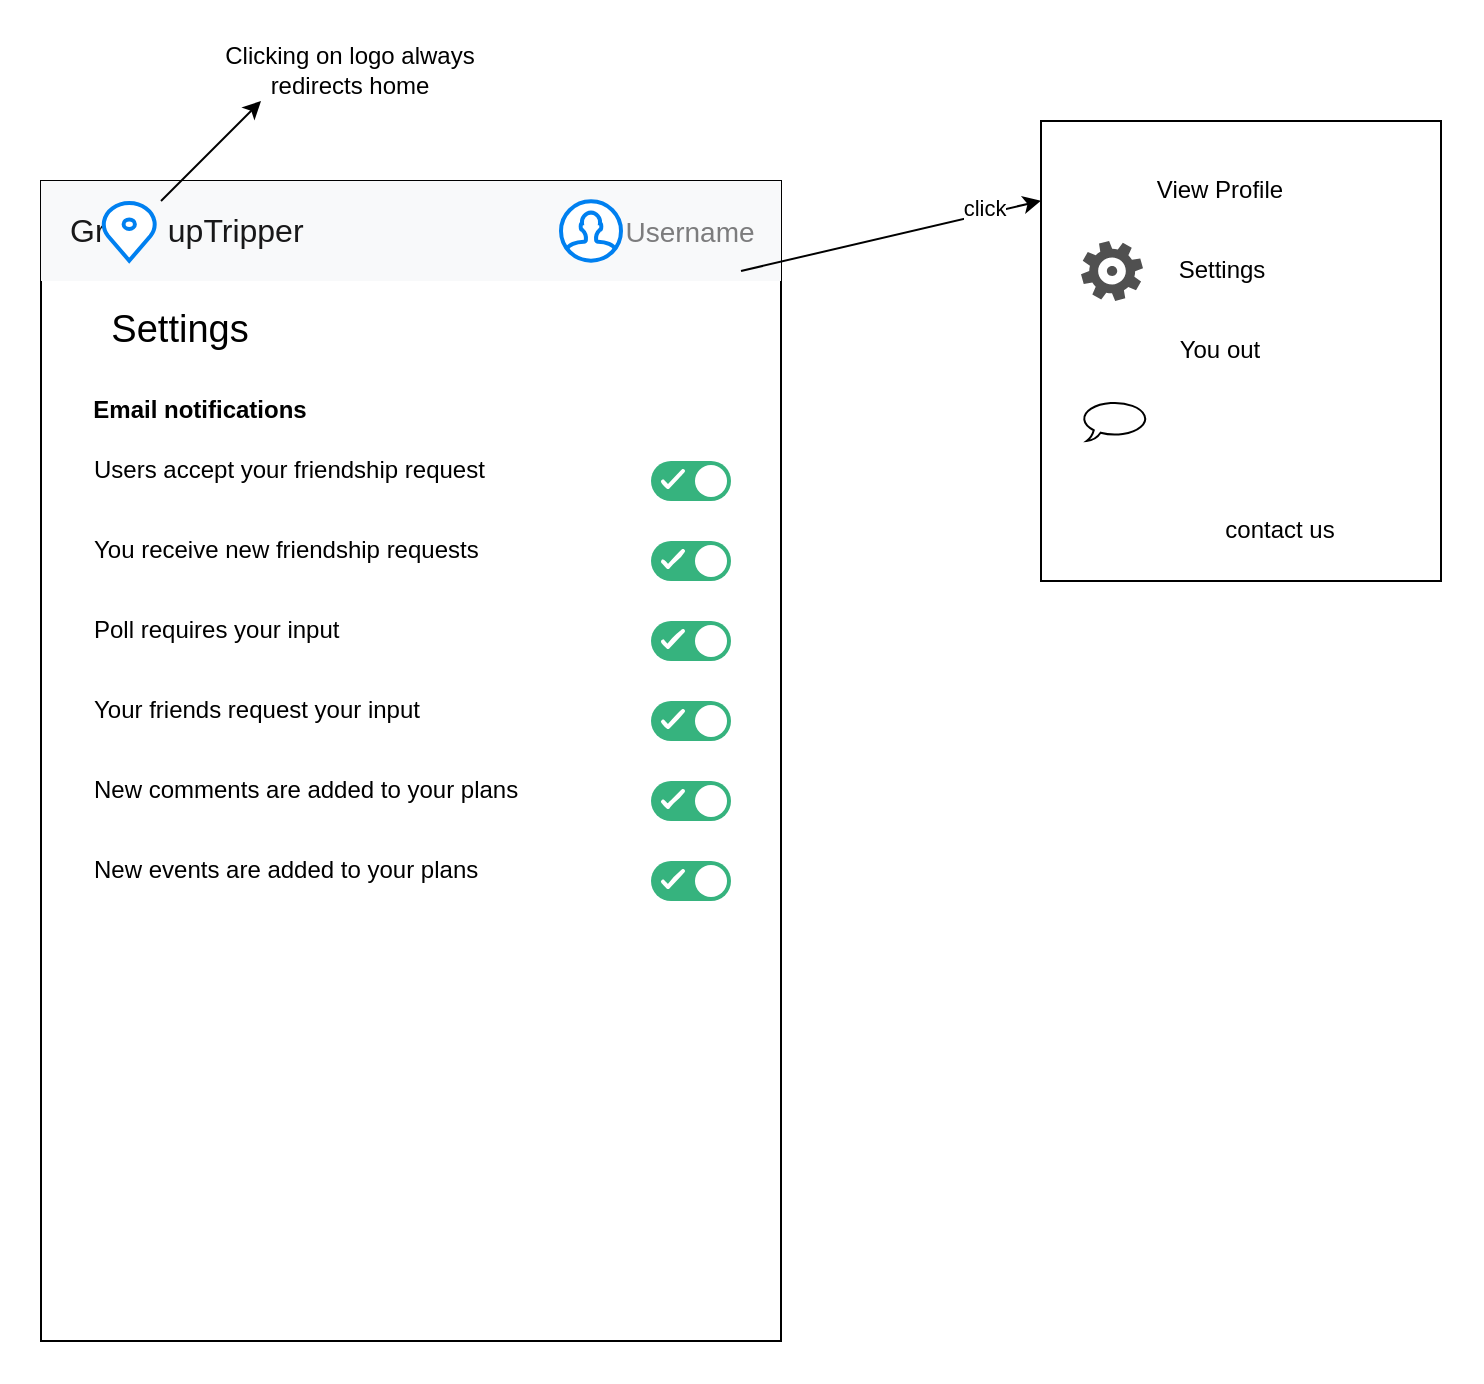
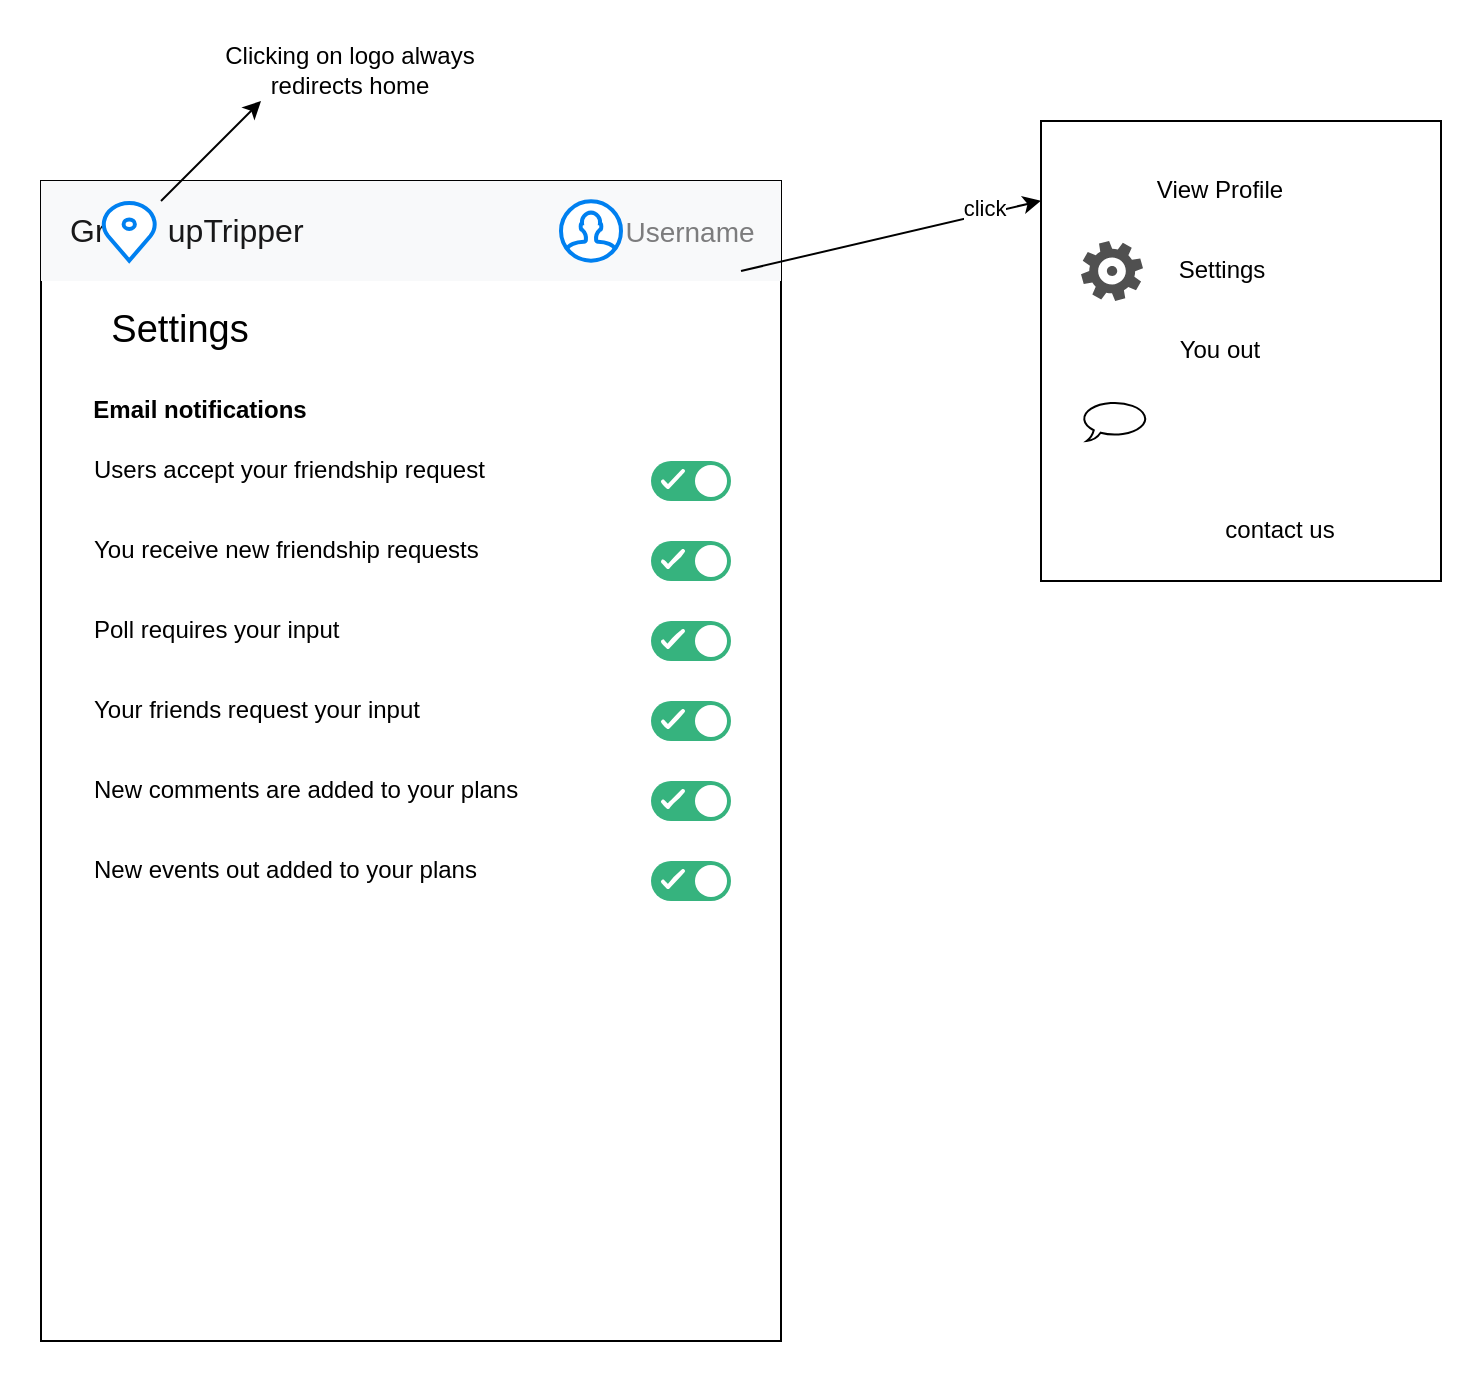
(302, 871) -> (302, 871)
